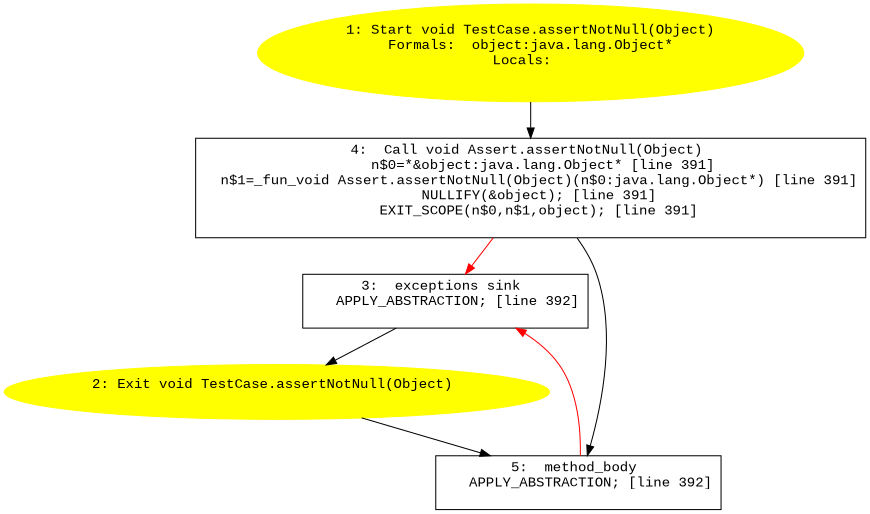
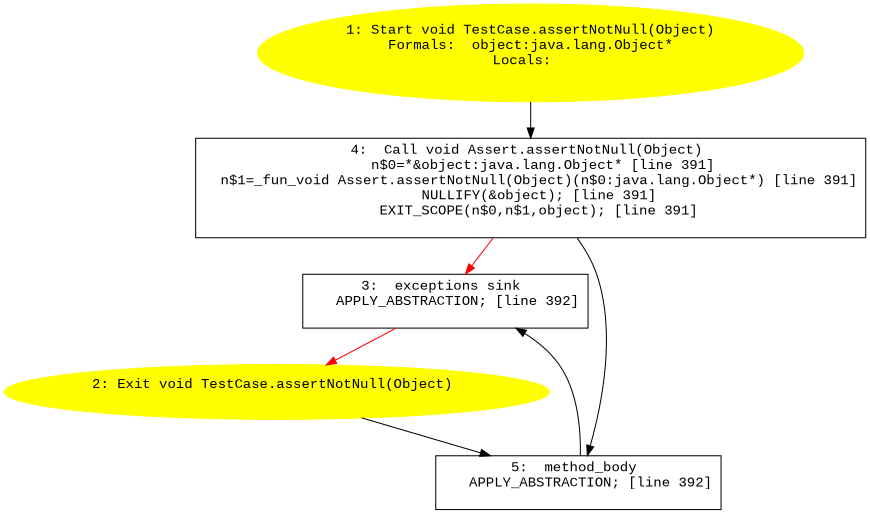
(366, 344) -> (366, 344)
(570, 386) -> (570, 386)
